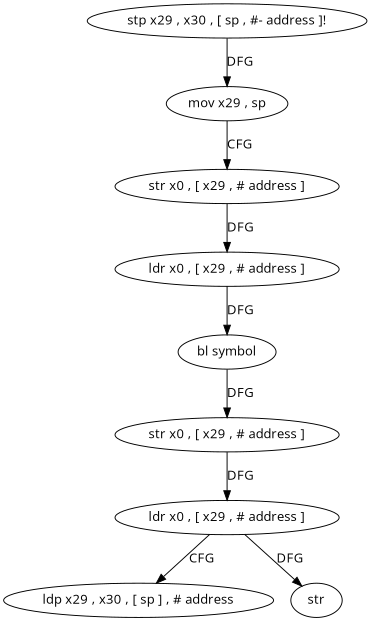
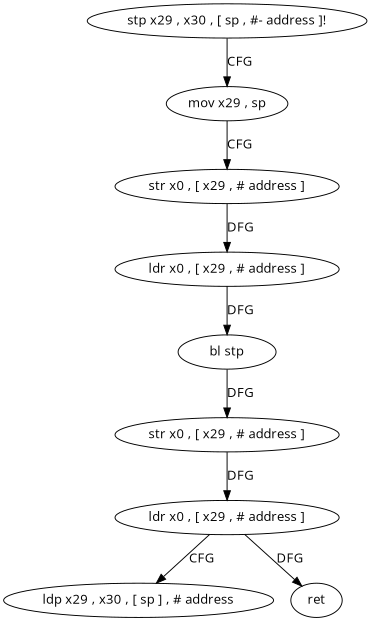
(240, 62) -> (240, 62)
(227, 352) -> (227, 352)
(317, 600) -> (317, 600)
